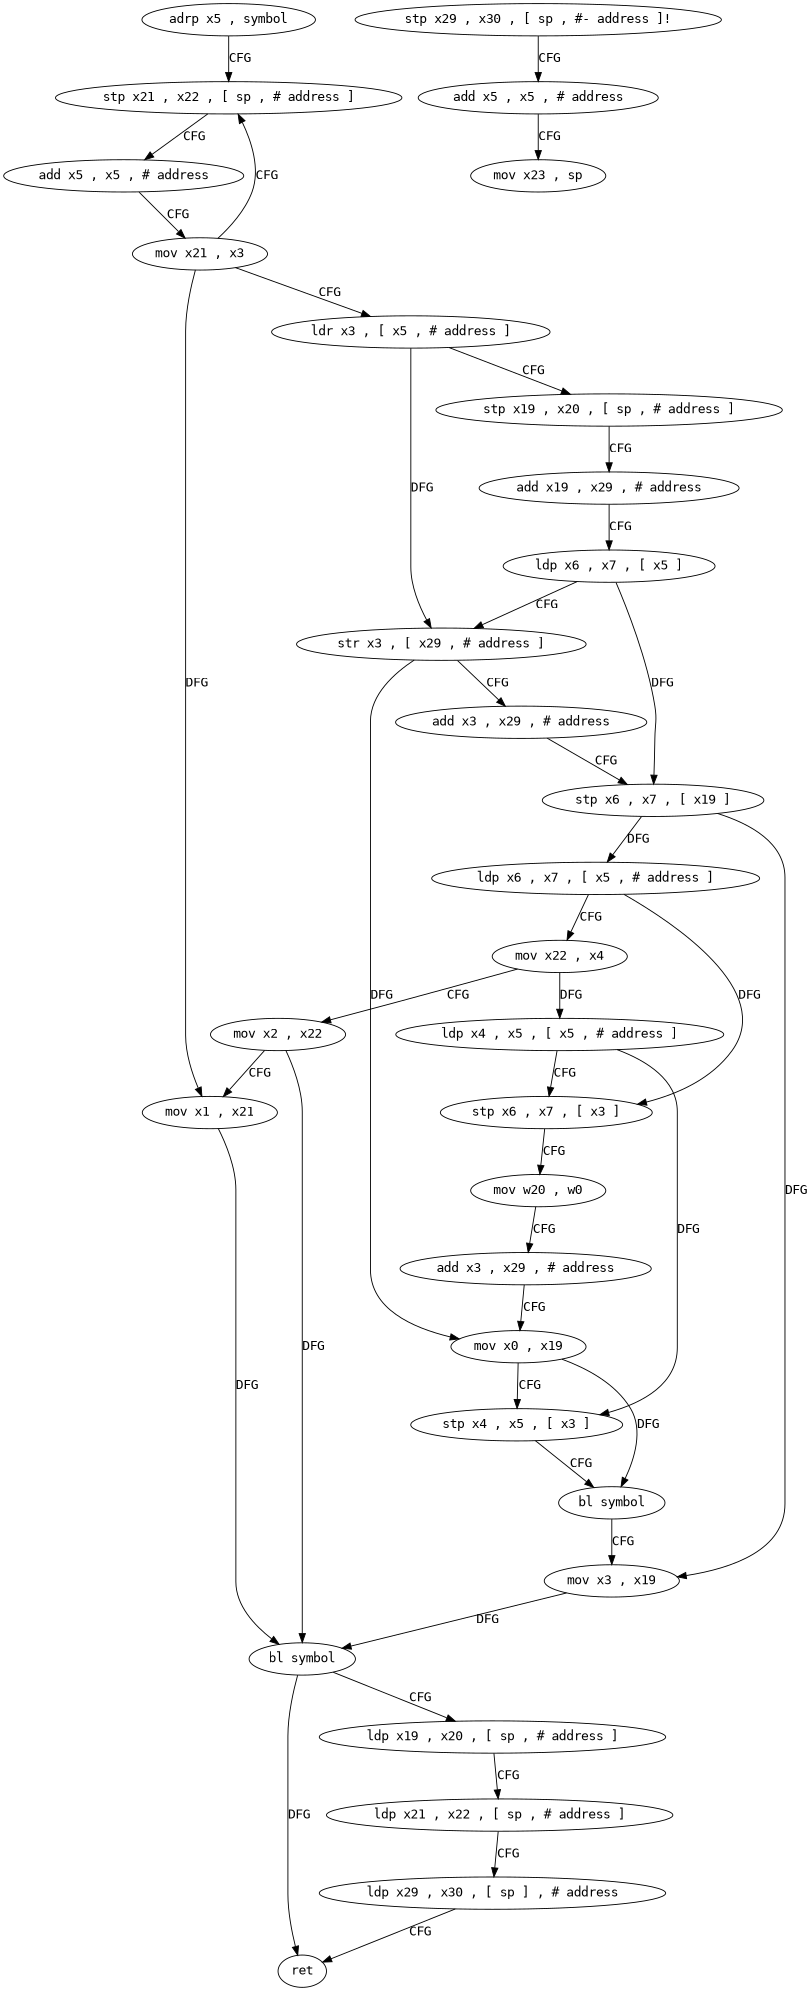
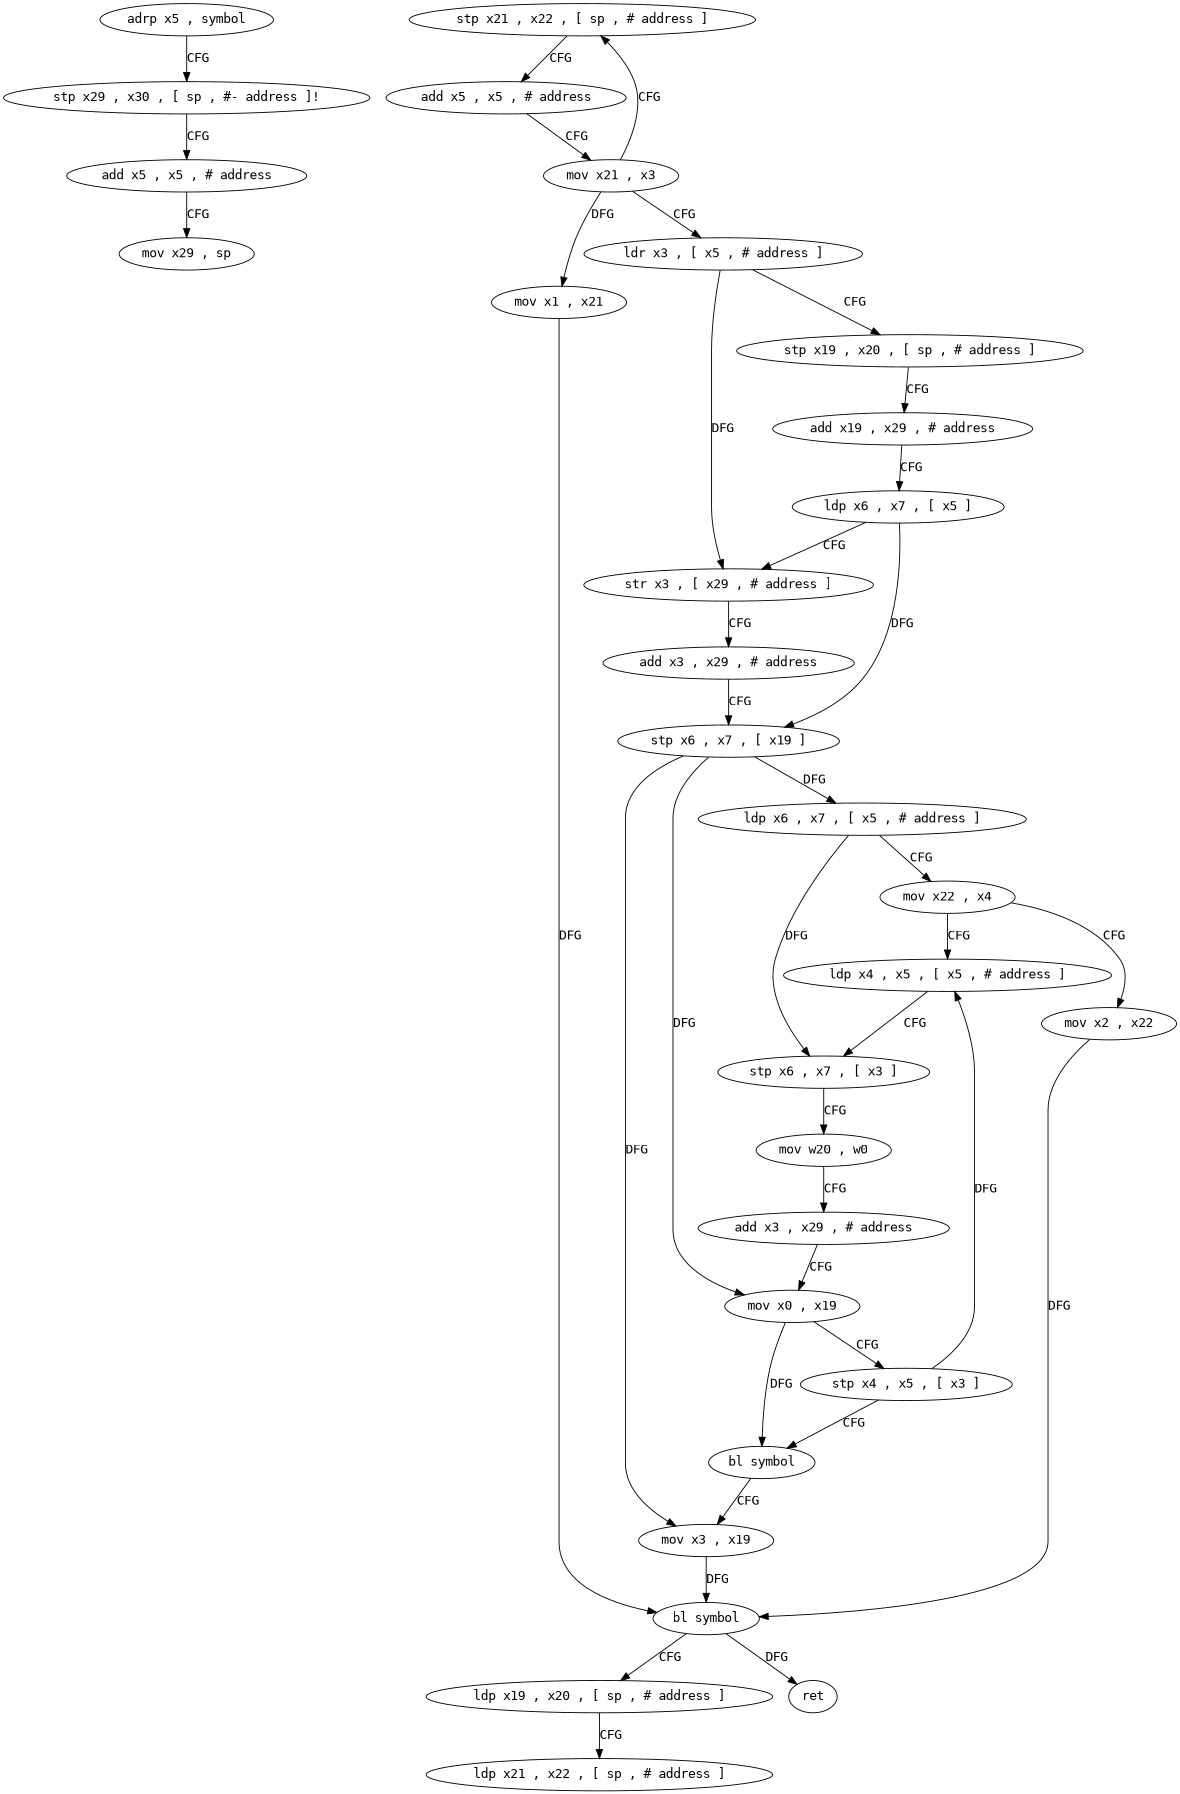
(229, 54) -> (187, 54)
(538, 176) -> (187, 254)
(370, 994) -> (673, 1035)
(571, 995) -> (959, 936)
(247, 1070) -> none
(677, 1235) -> (974, 1191)
(492, 1893) -> none
